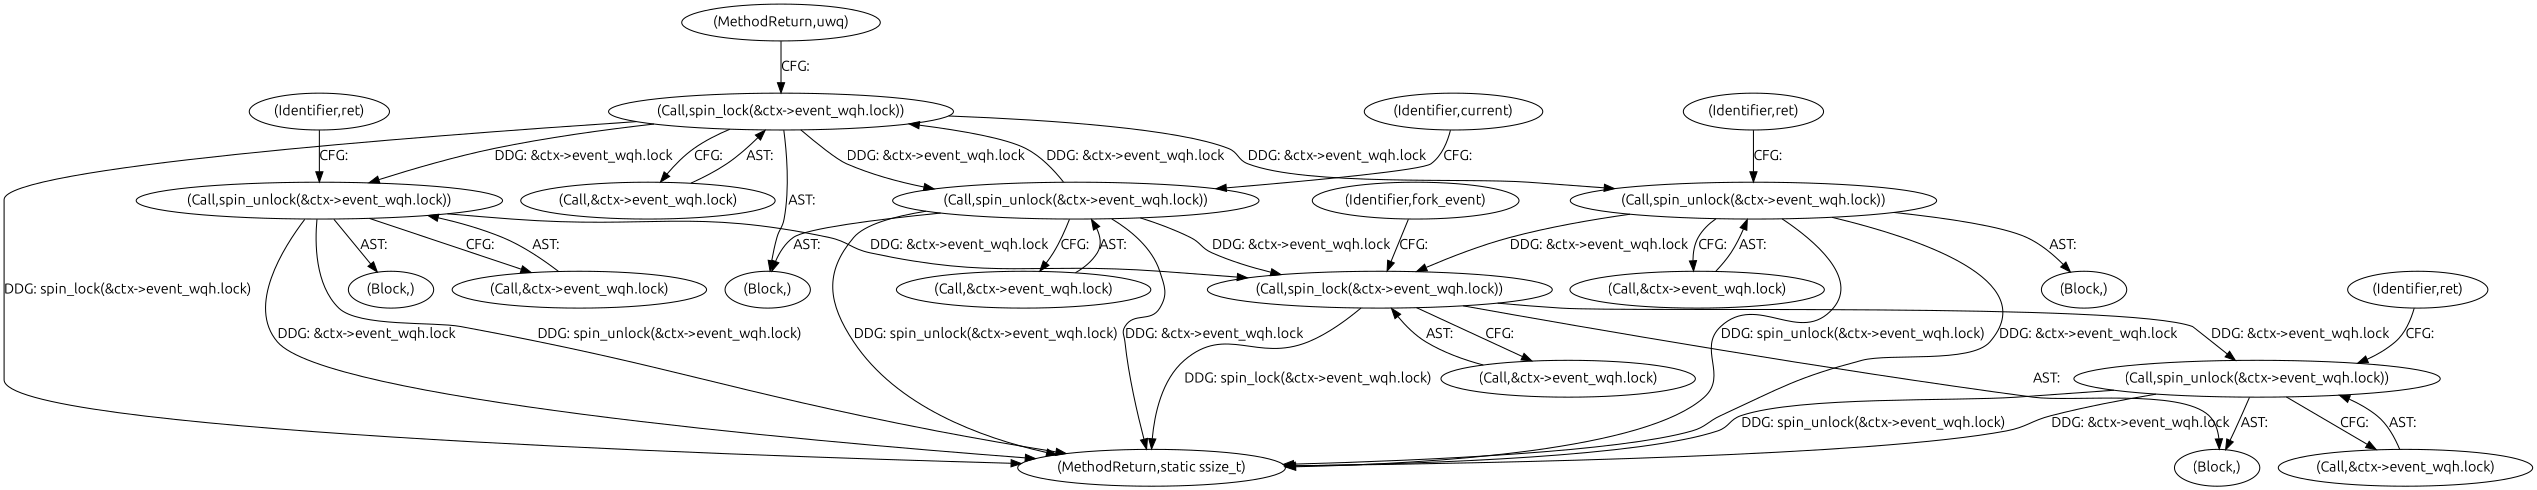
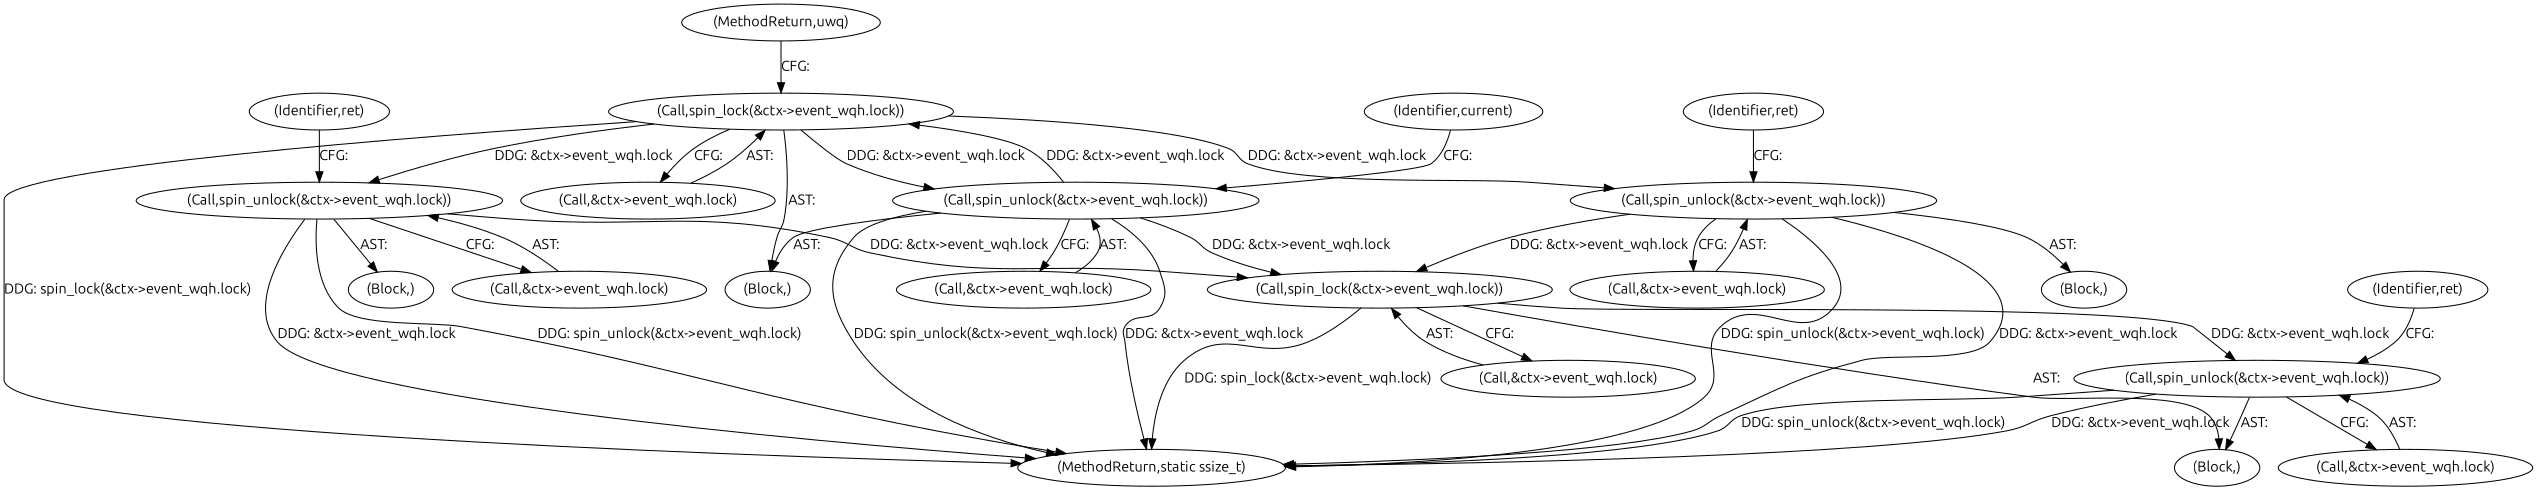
(1416, 201) -> none
